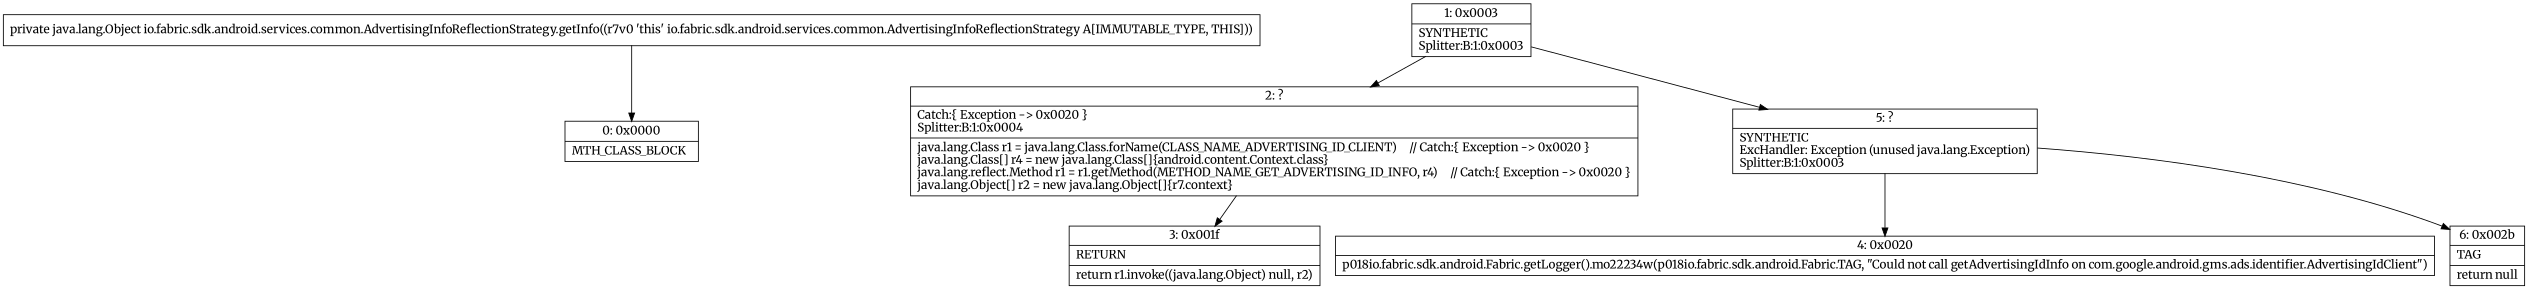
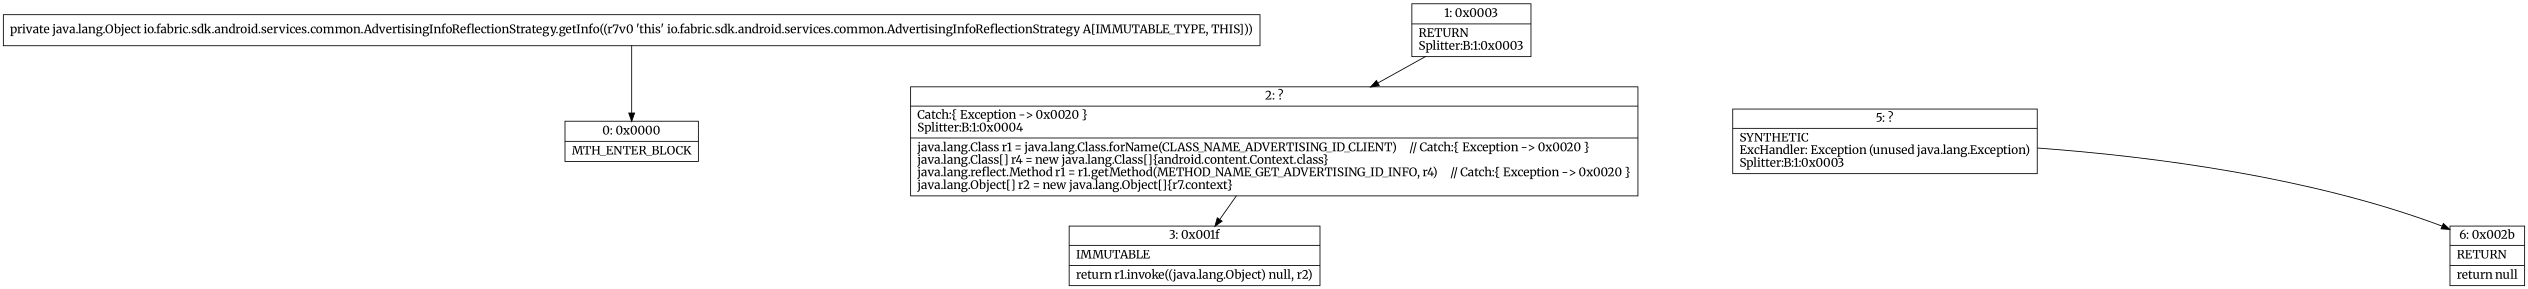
(1453, 34) -> (1444, 34)
(1645, 77) -> none
(629, 151) -> (632, 151)
(1101, 255) -> (1113, 255)
(2469, 255) -> (2482, 255)
(1885, 256) -> none
